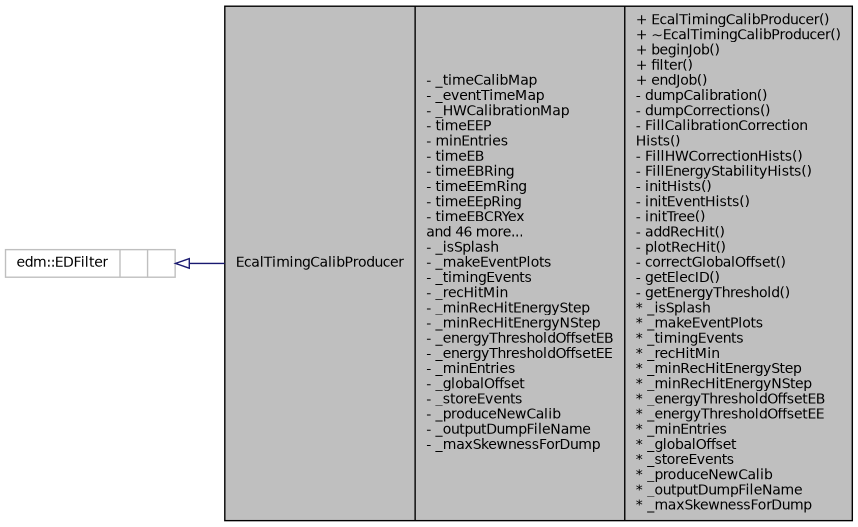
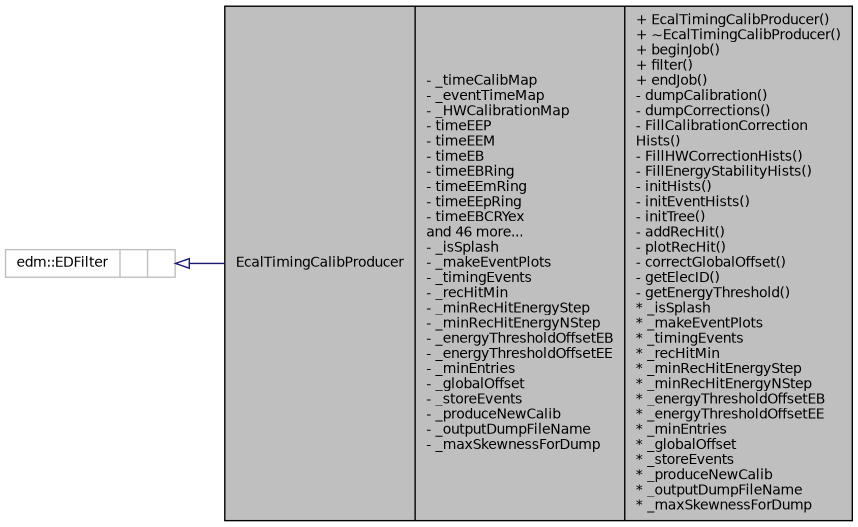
(468, 141) -> (461, 141)
